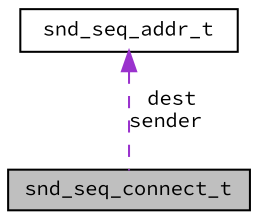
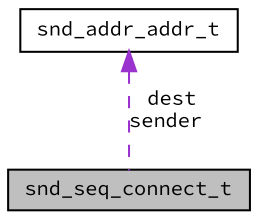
(129, 30) -> (129, 30)
